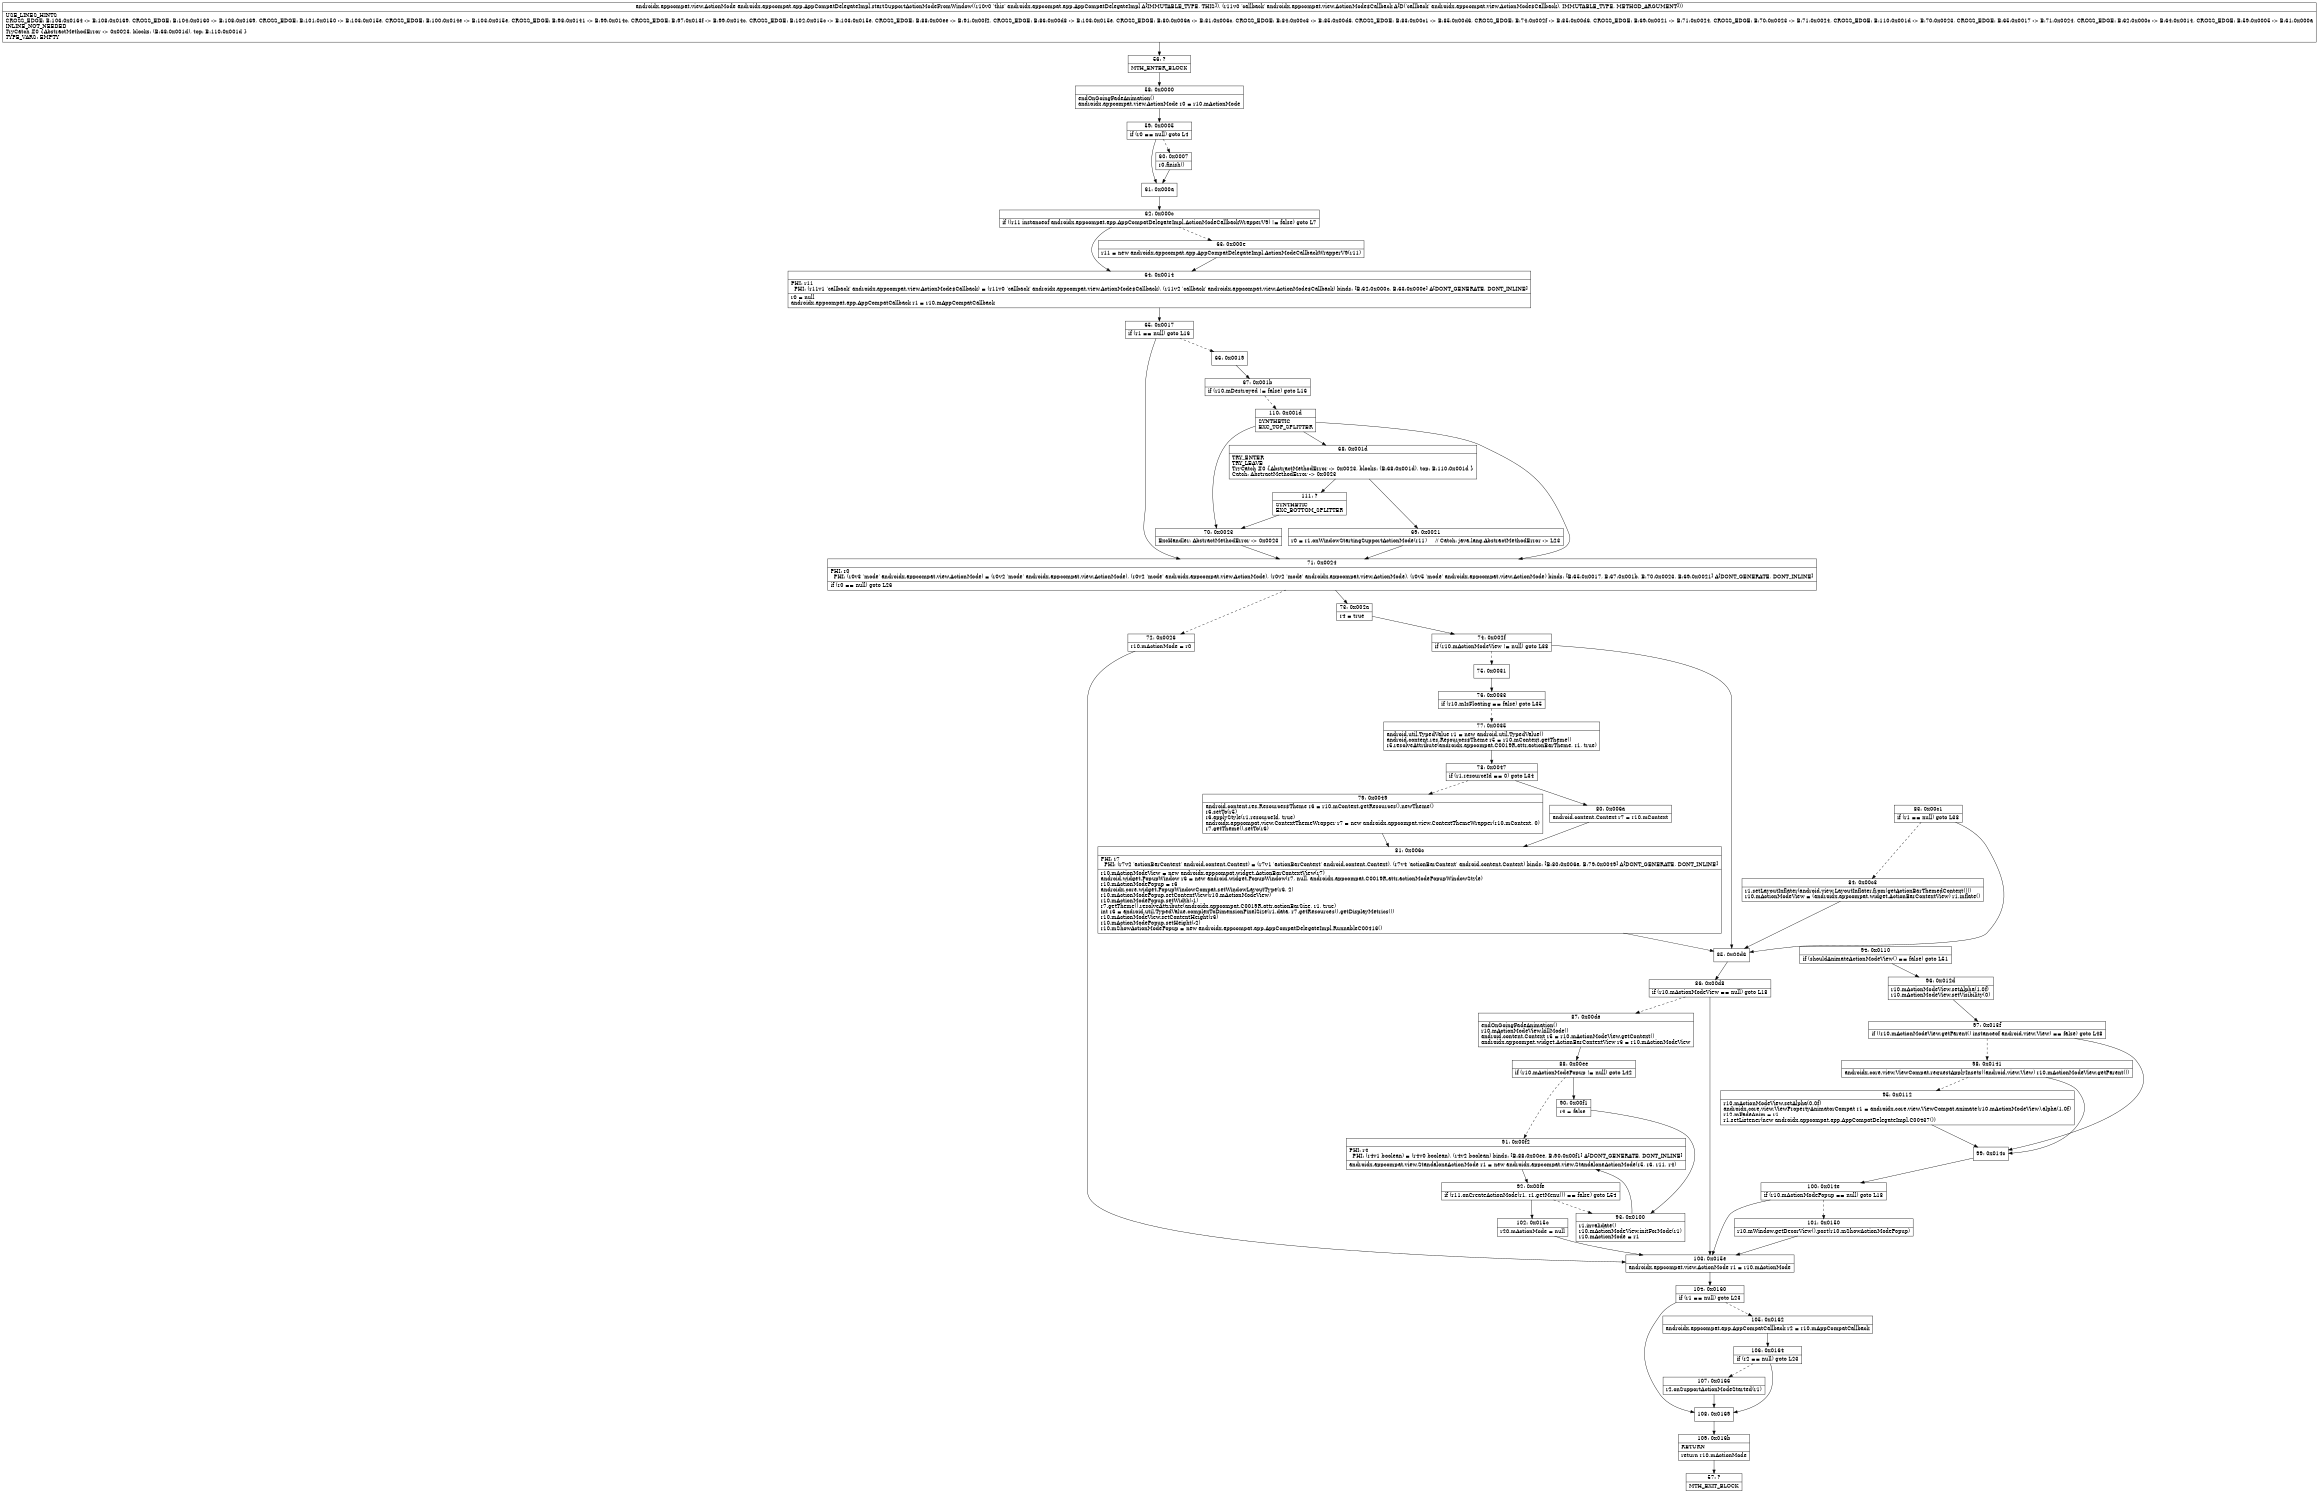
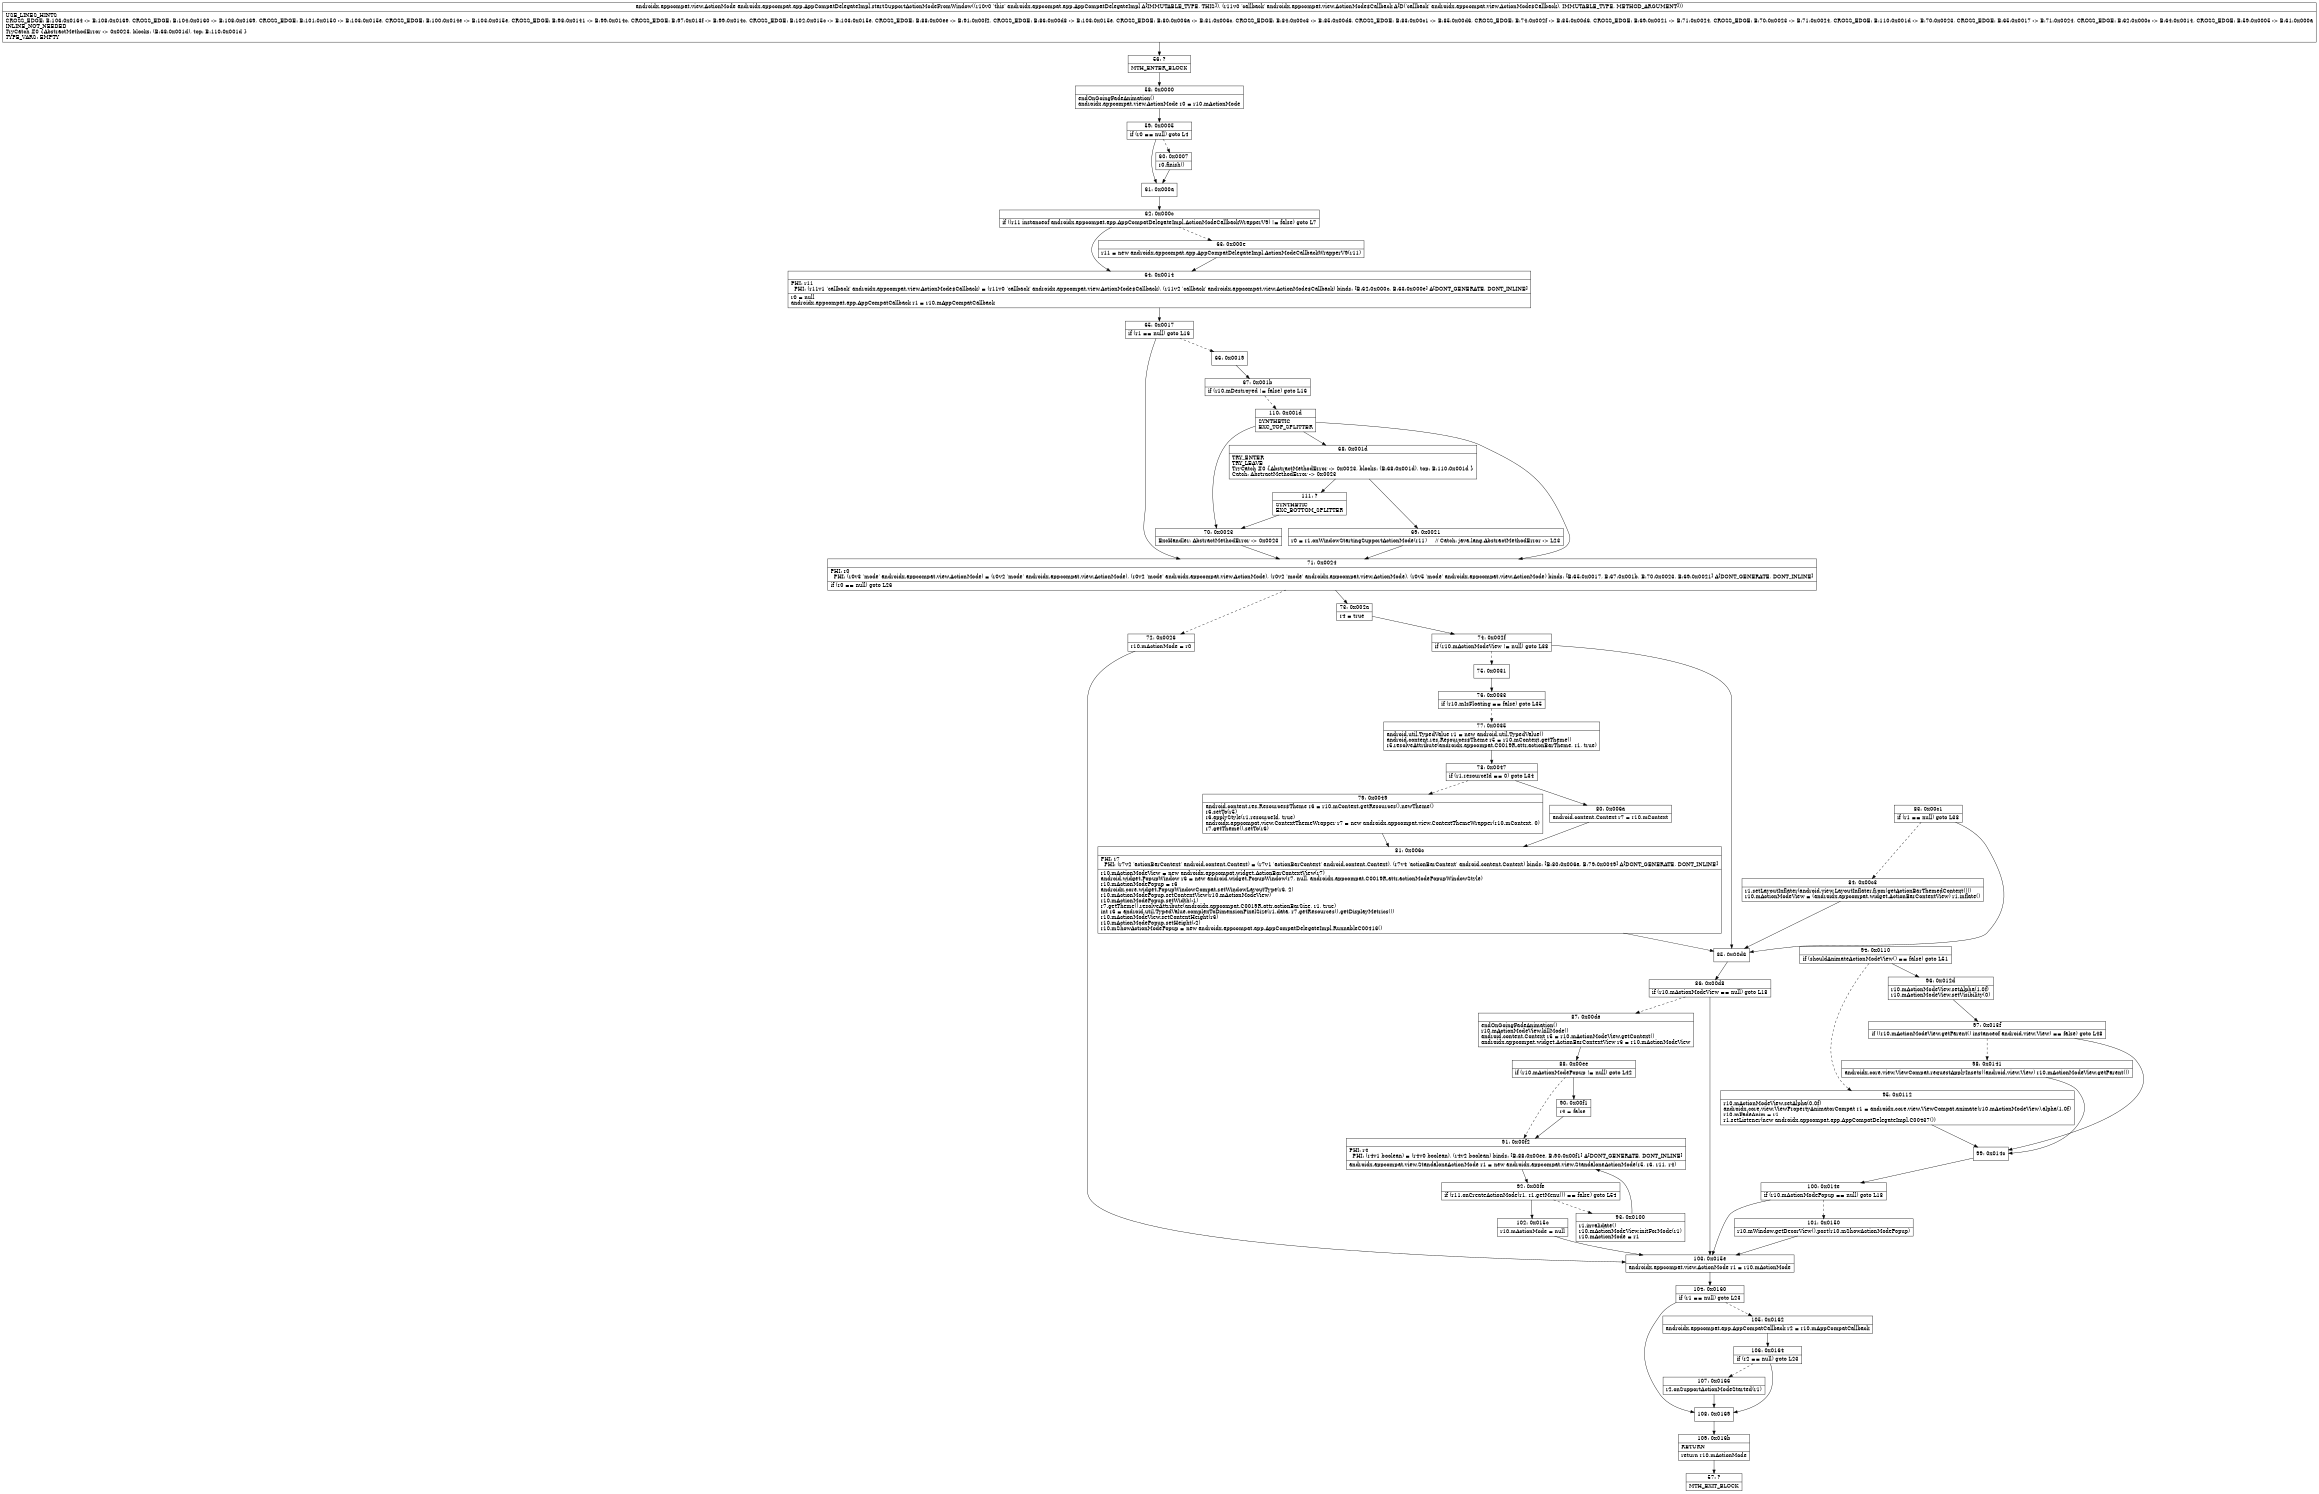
(1954, 1083) -> (1835, 1024)
(1751, 1115) -> (1751, 1115)
(1684, 1134) -> (1551, 1126)
(1533, 1232) -> (1533, 1232)
